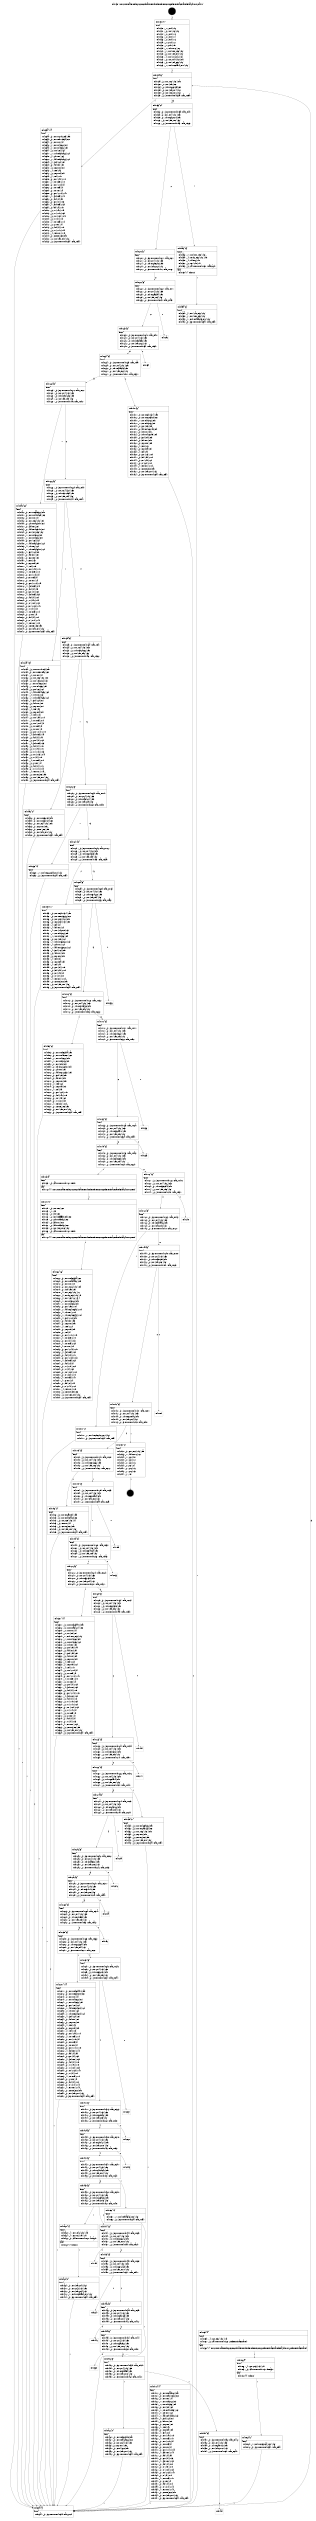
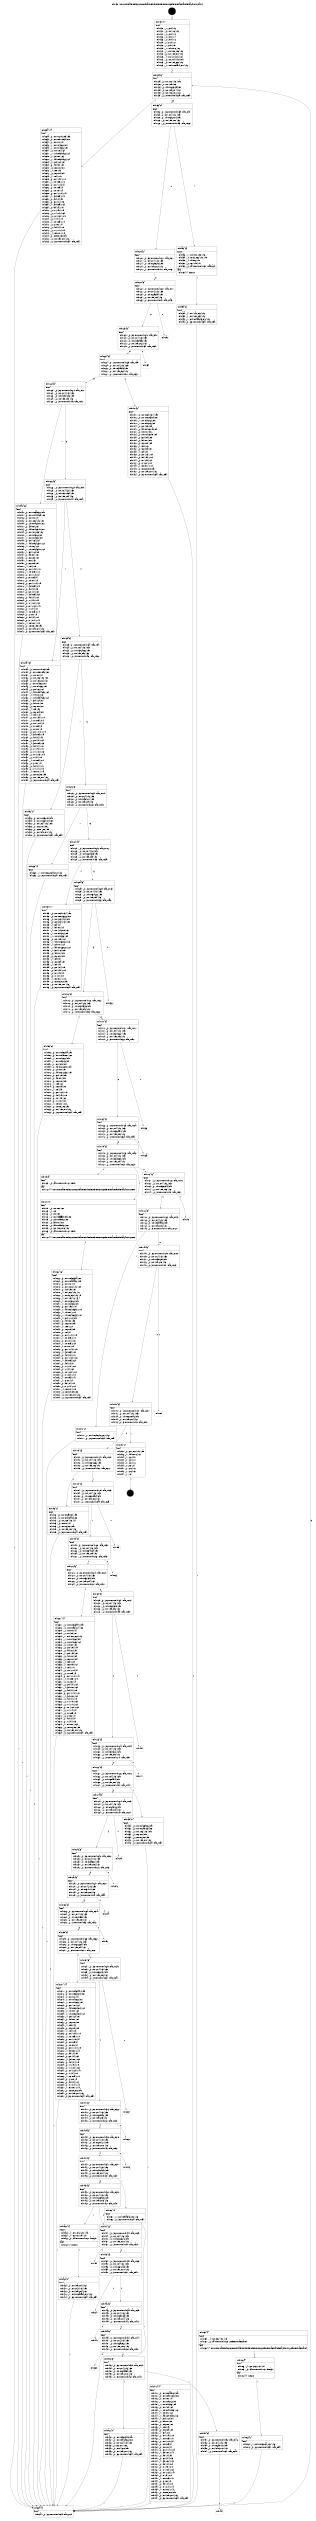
(88, 1196) -> (139, 1183)
